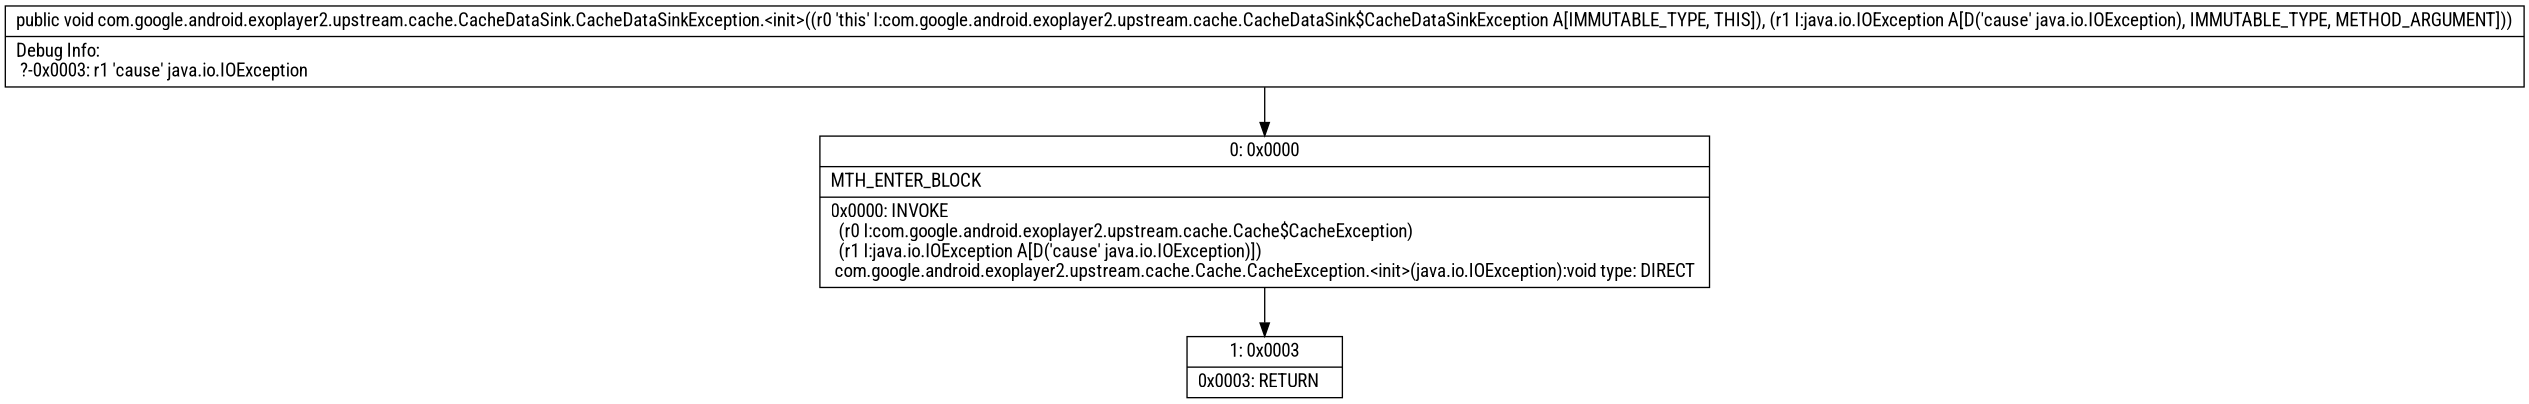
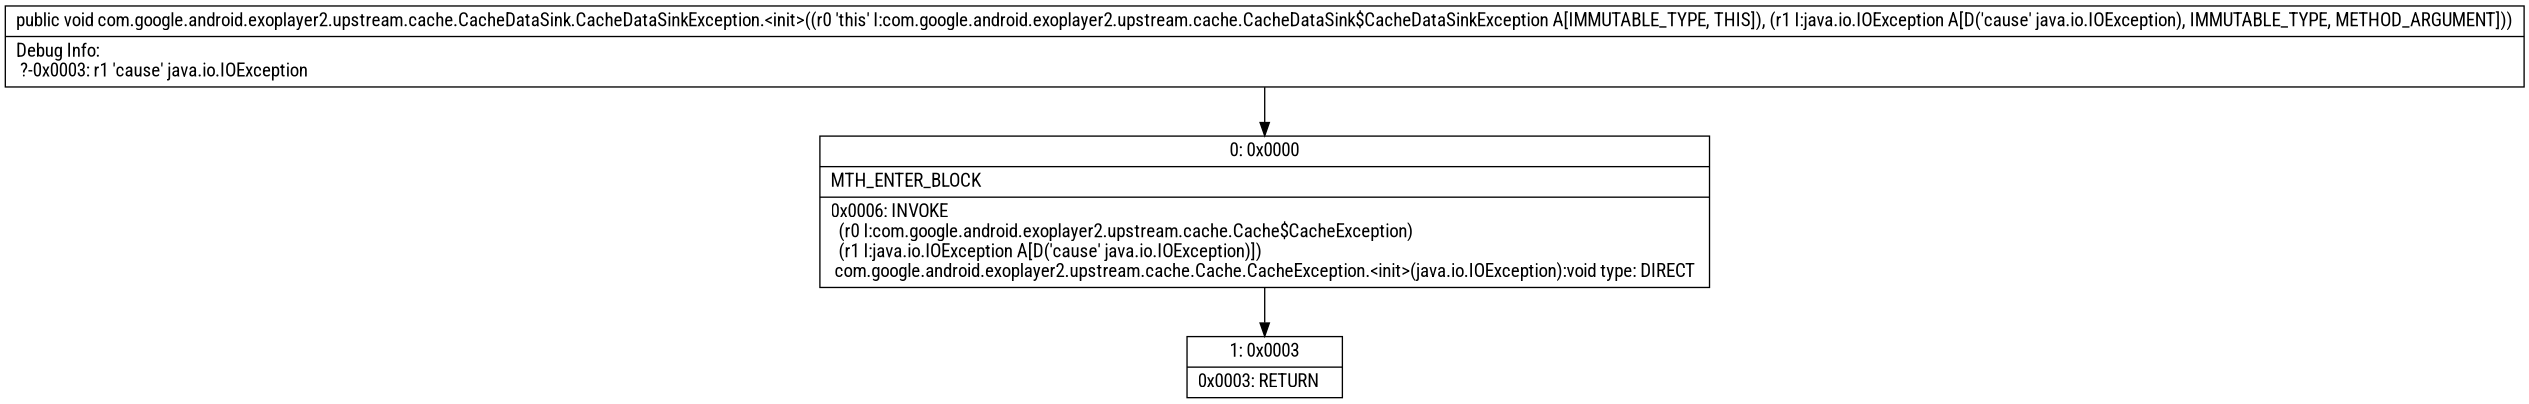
(894, 212) -> (894, 212)
